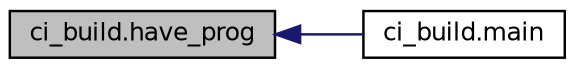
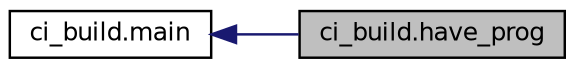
(332, 34) -> (268, 34)
